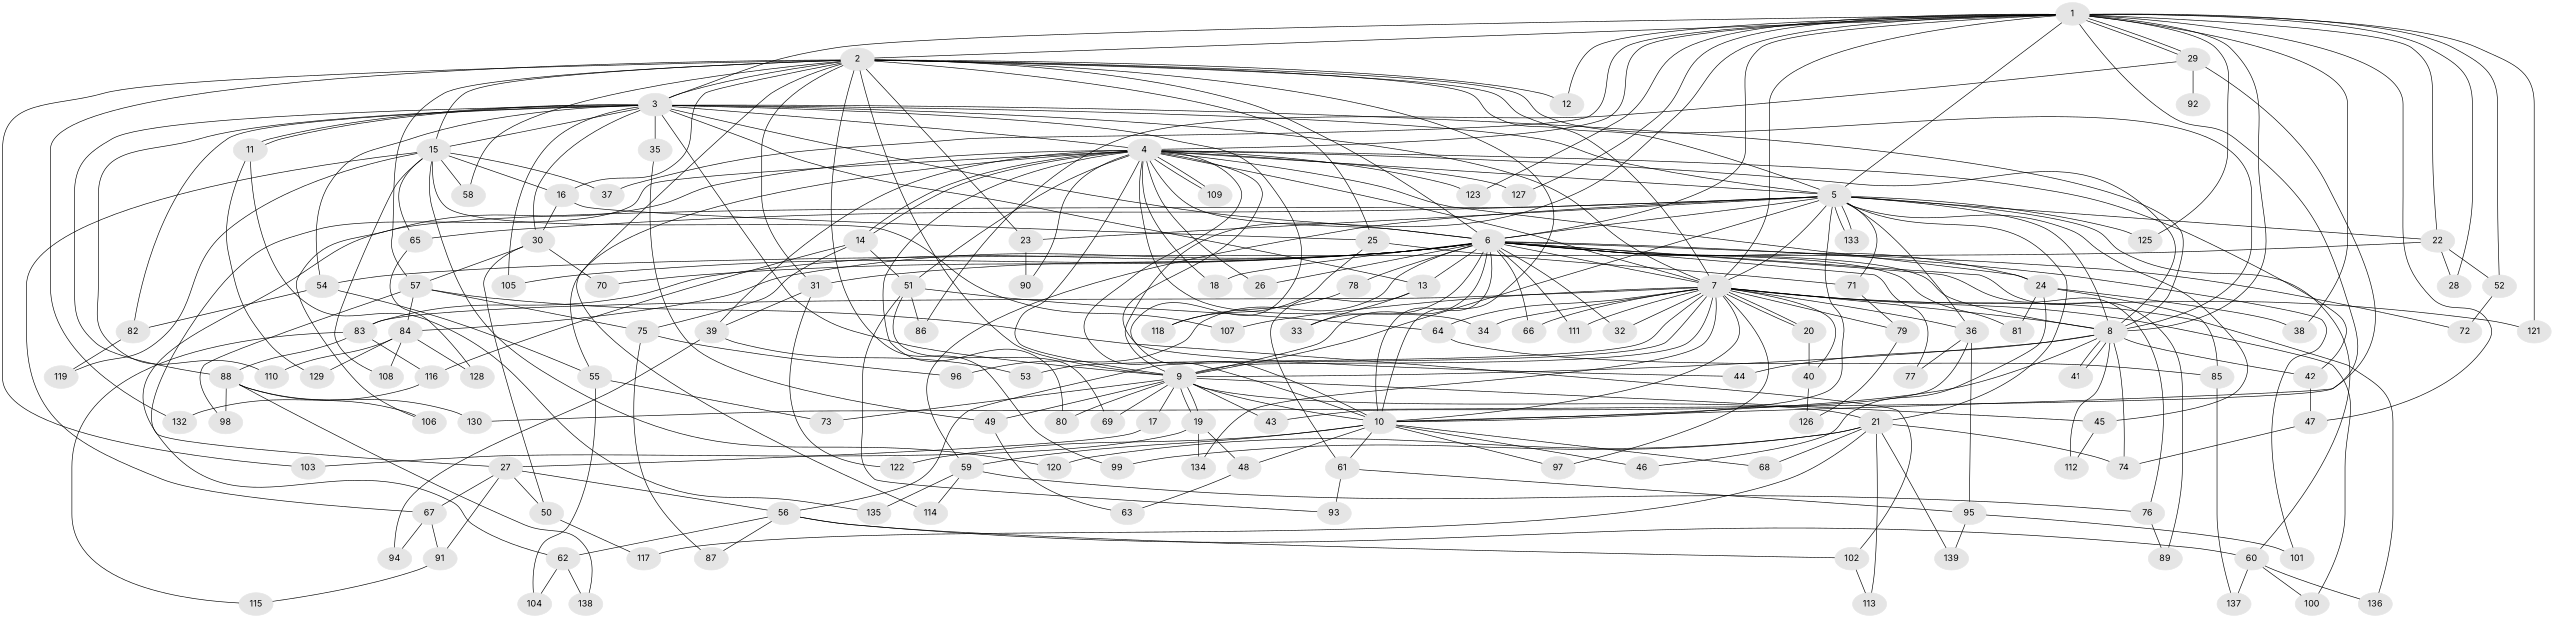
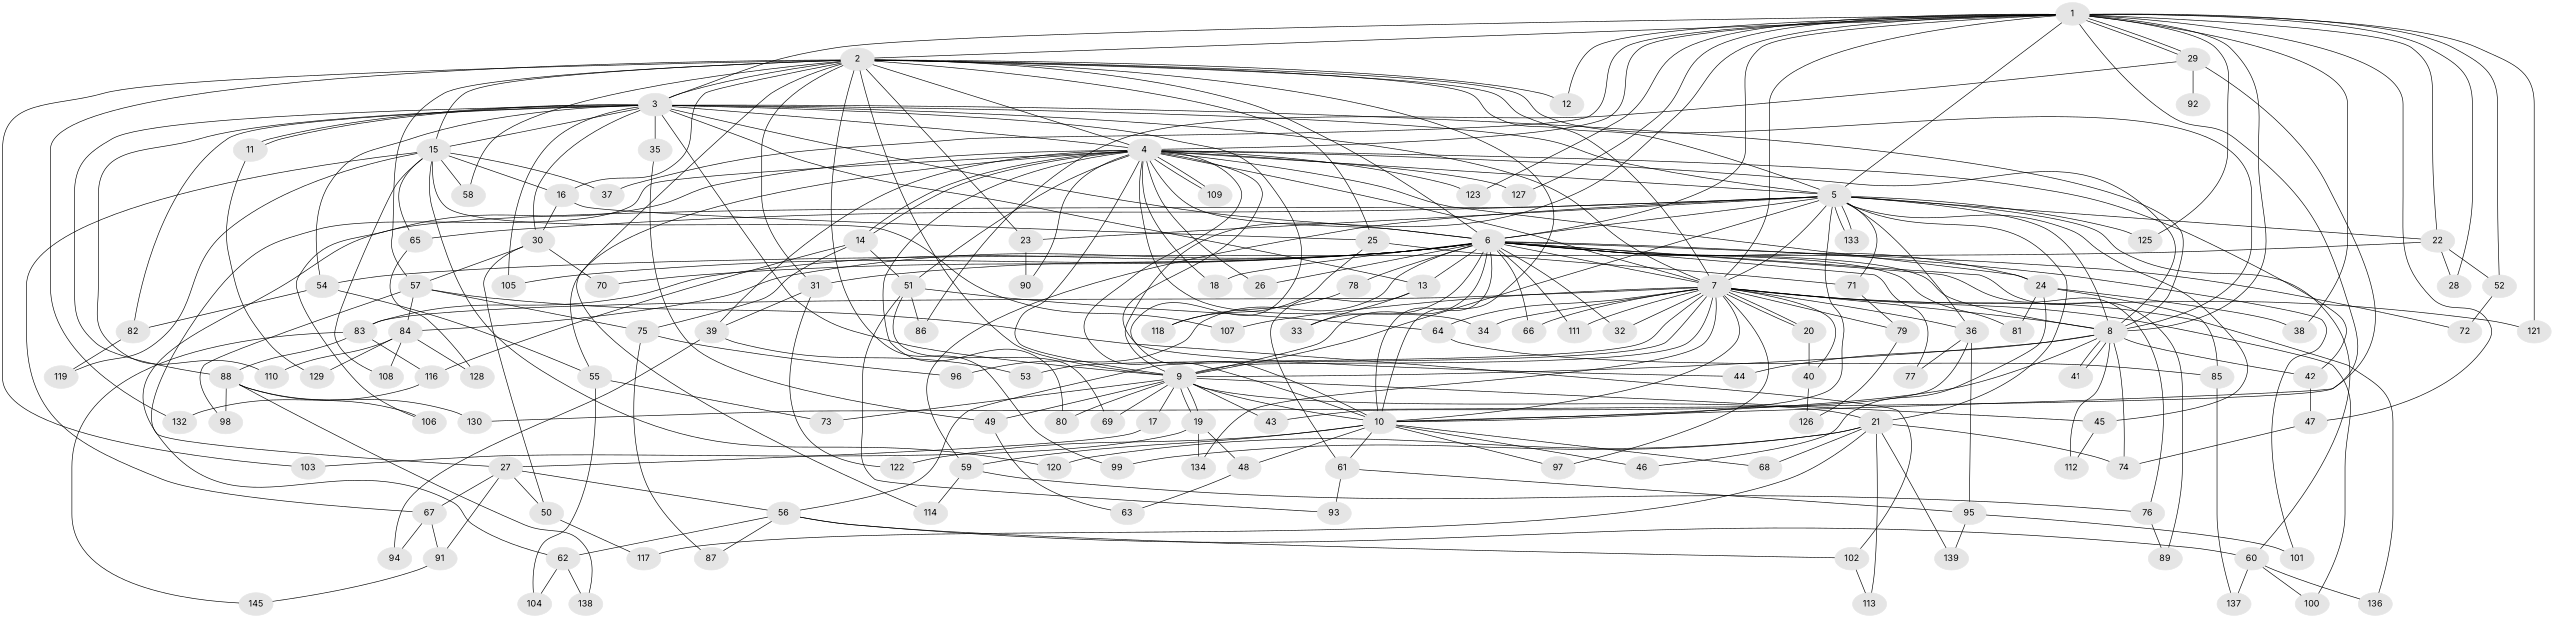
none -> (995, 103)
(874, 513) -> none
(256, 604) -> (256, 604)
